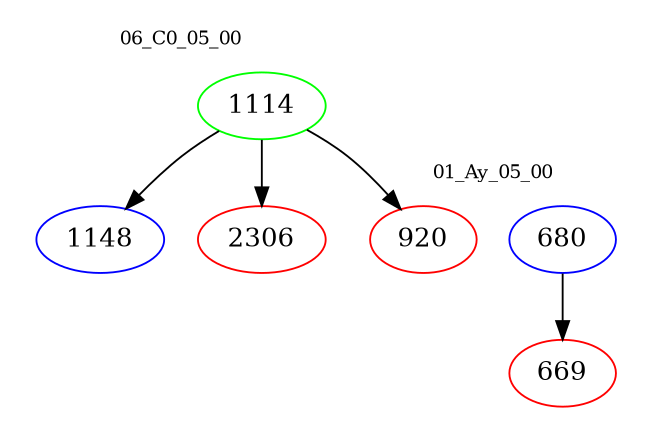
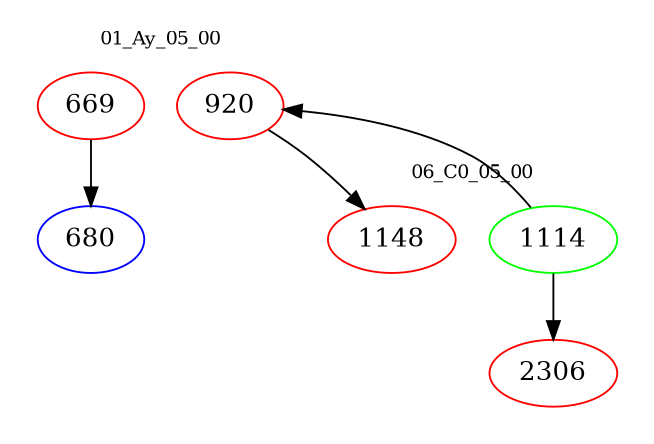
(177, 160) -> (326, 172)
(100, 240) -> (392, 240)
(563, 297) -> (91, 164)
